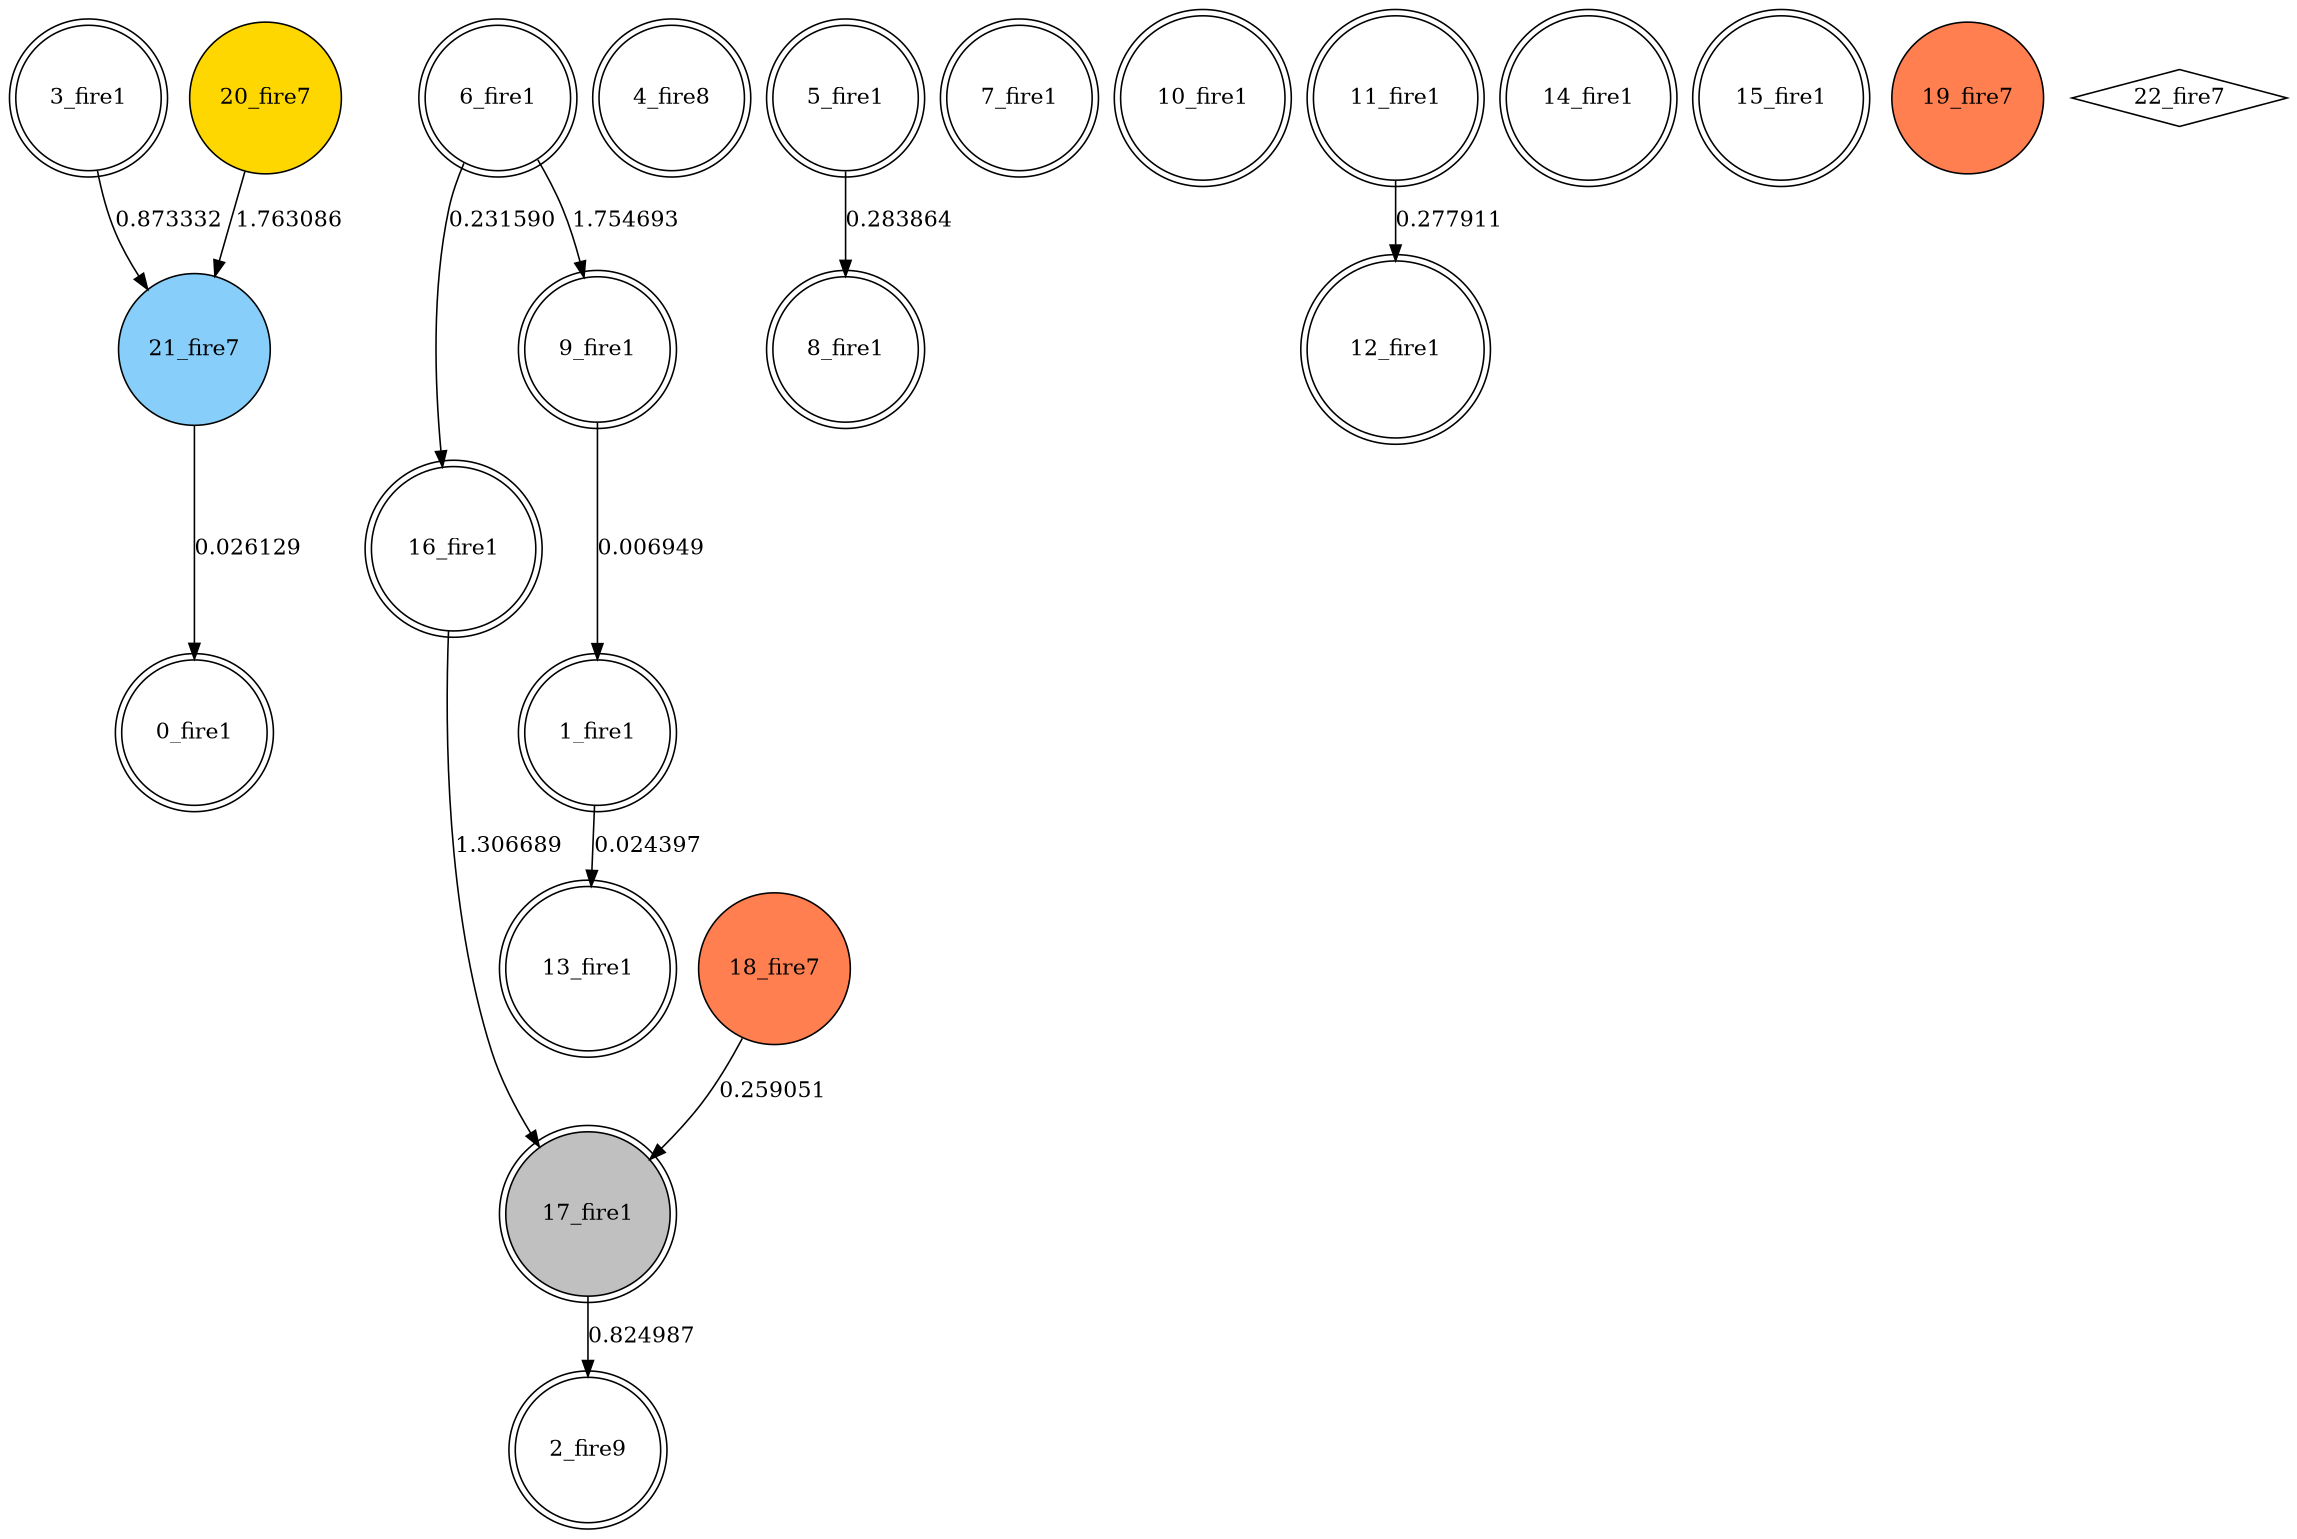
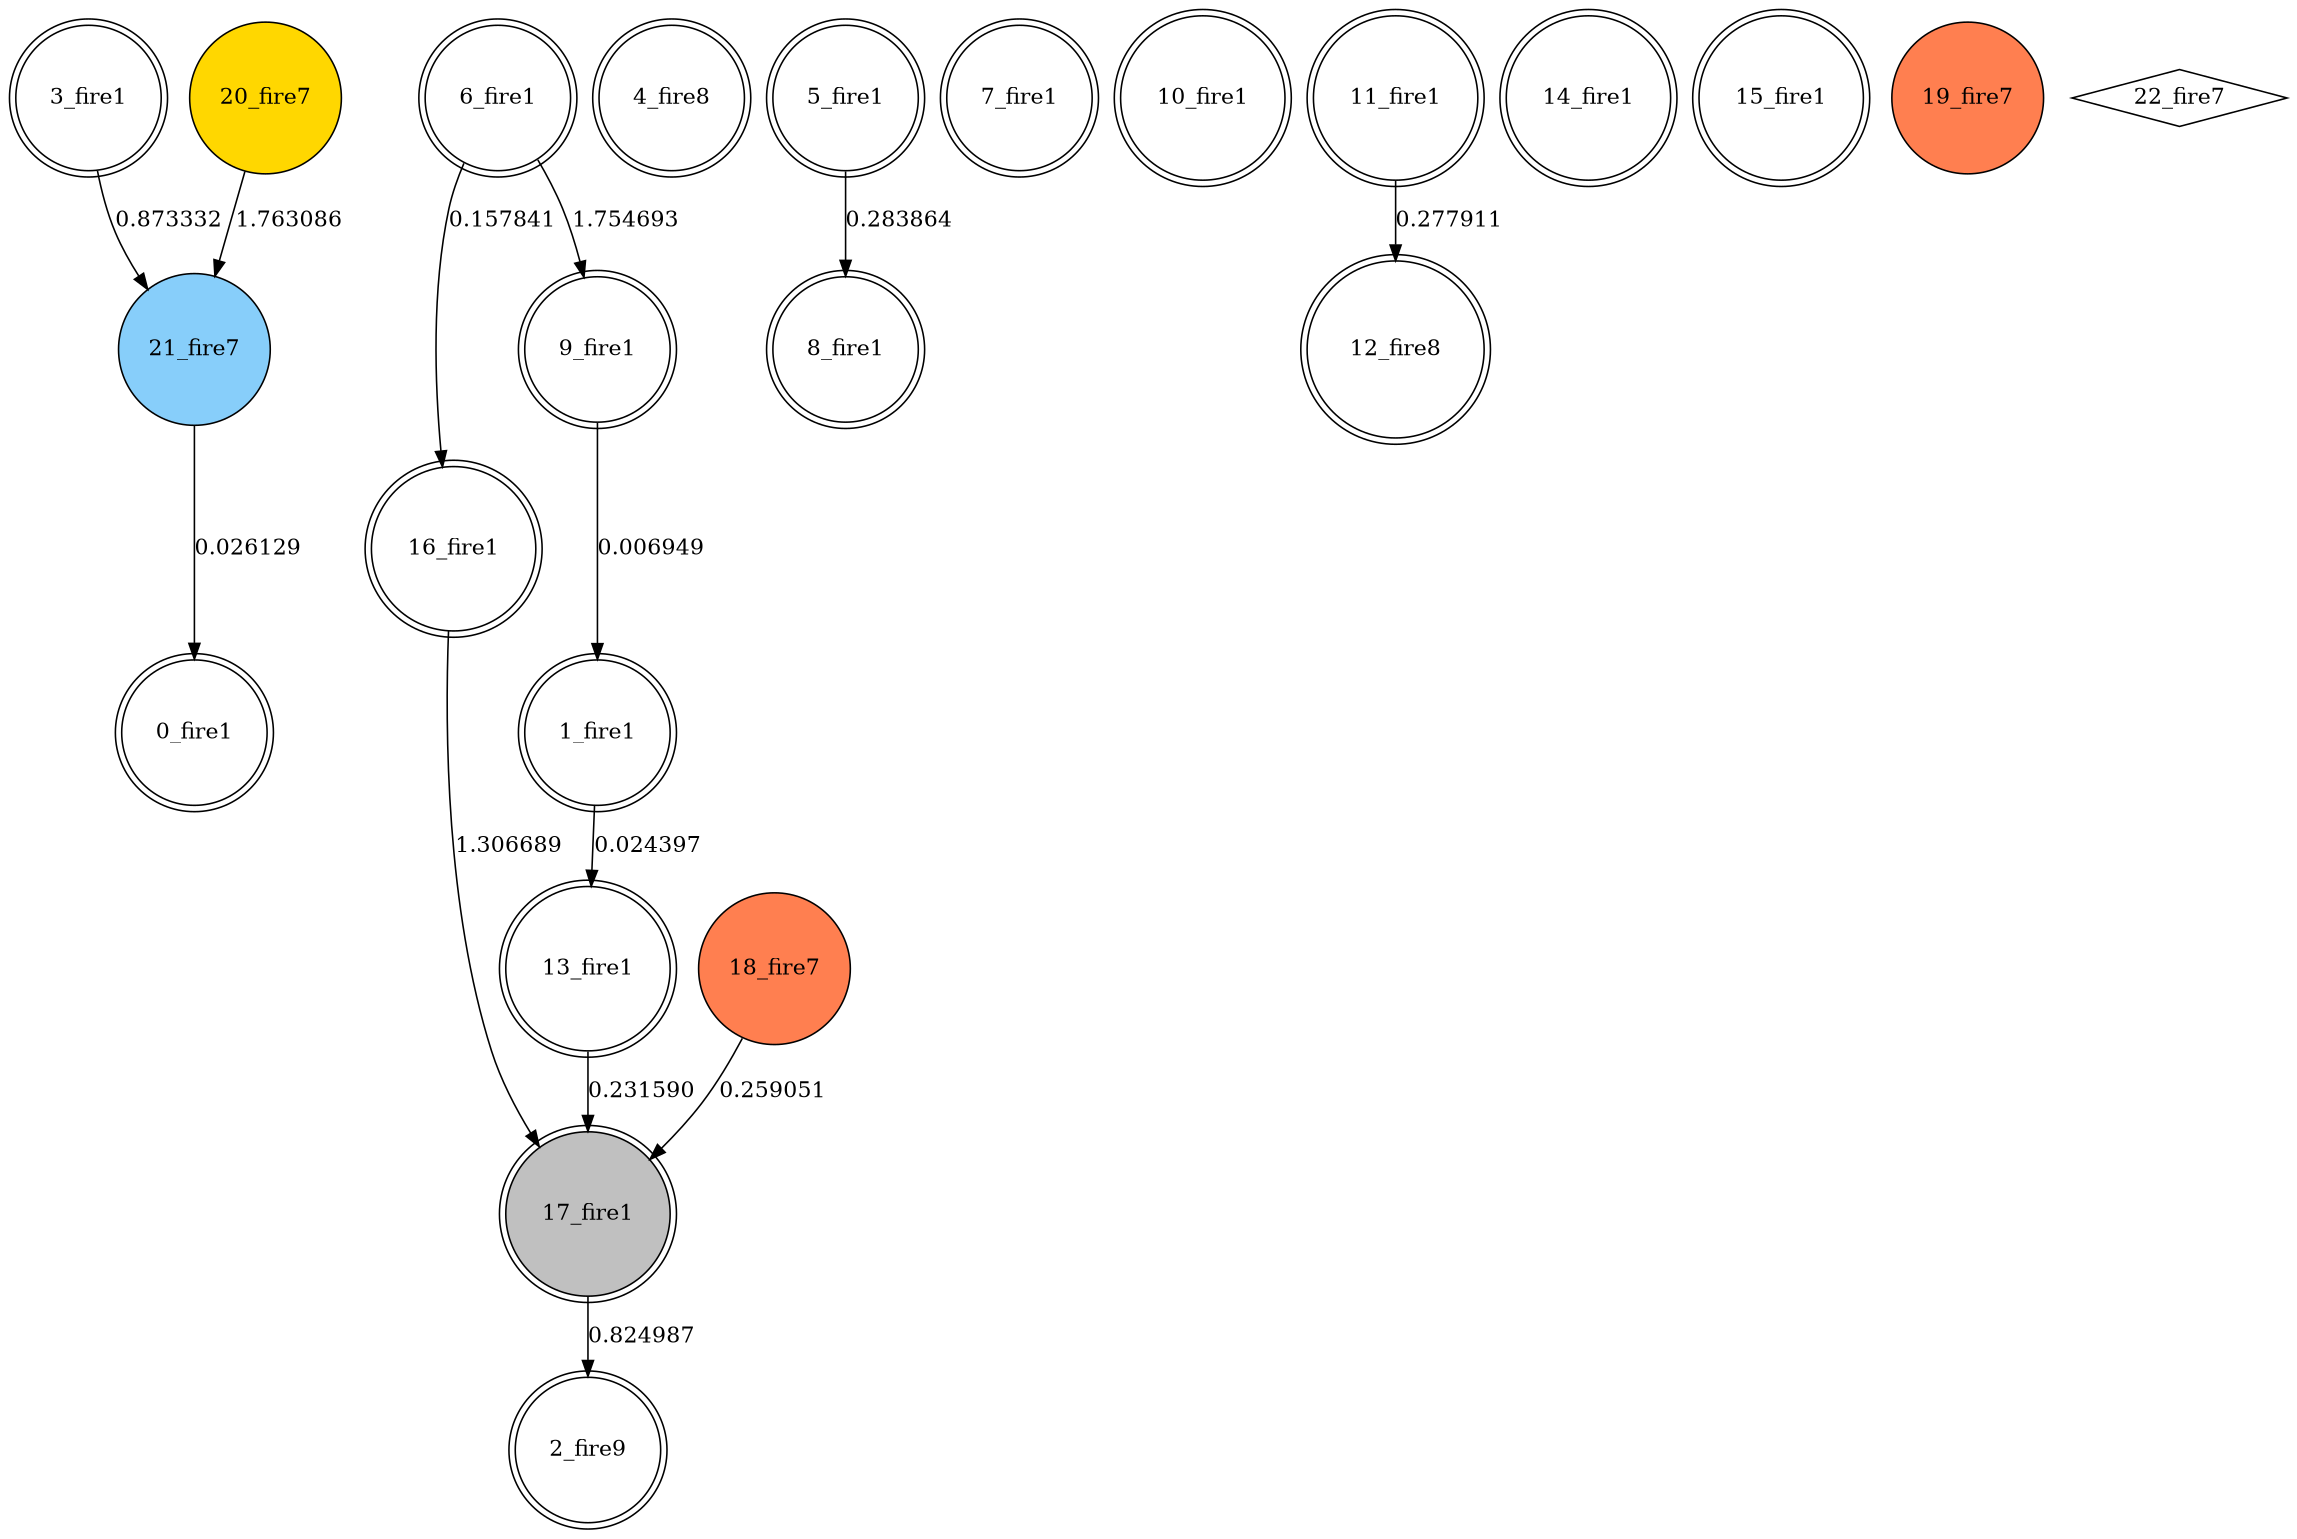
(503, 221) -> (503, 221)
(1396, 349) -> (1396, 349)
none -> (588, 1083)
